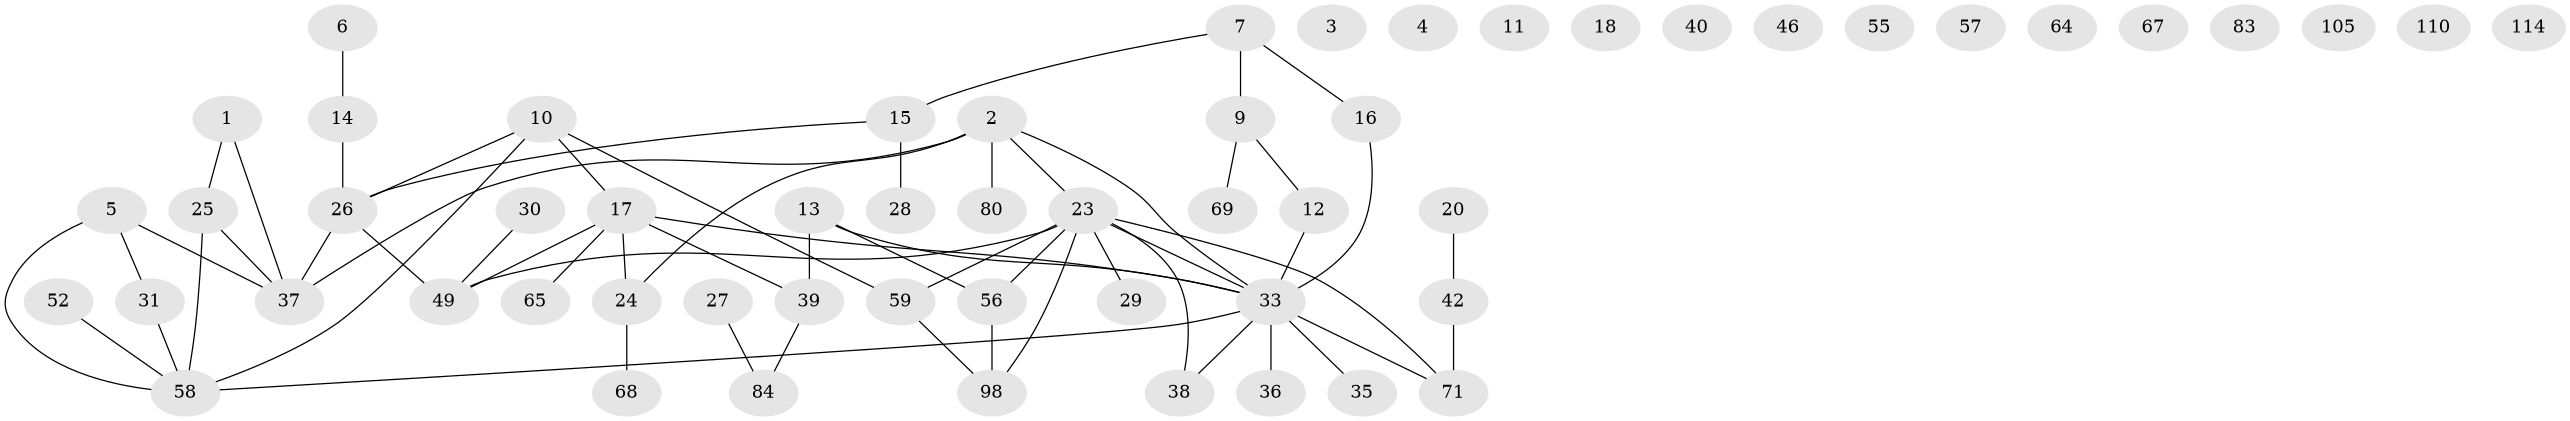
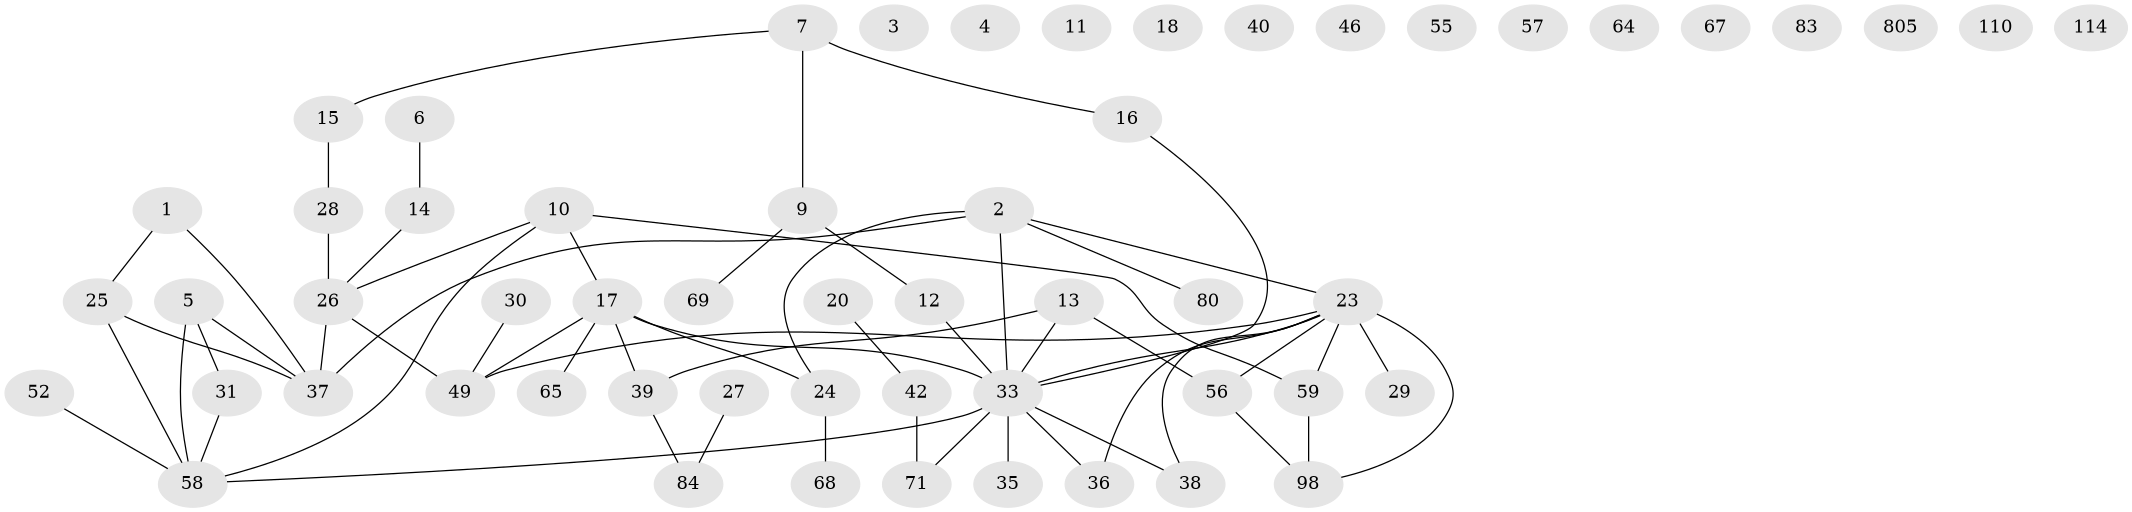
(2339, 28) -> (1901, 28)
(616, 145) -> (328, 256)
(1298, 271) -> (1156, 371)
